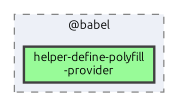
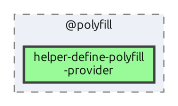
(89, 26) -> (89, 26)
